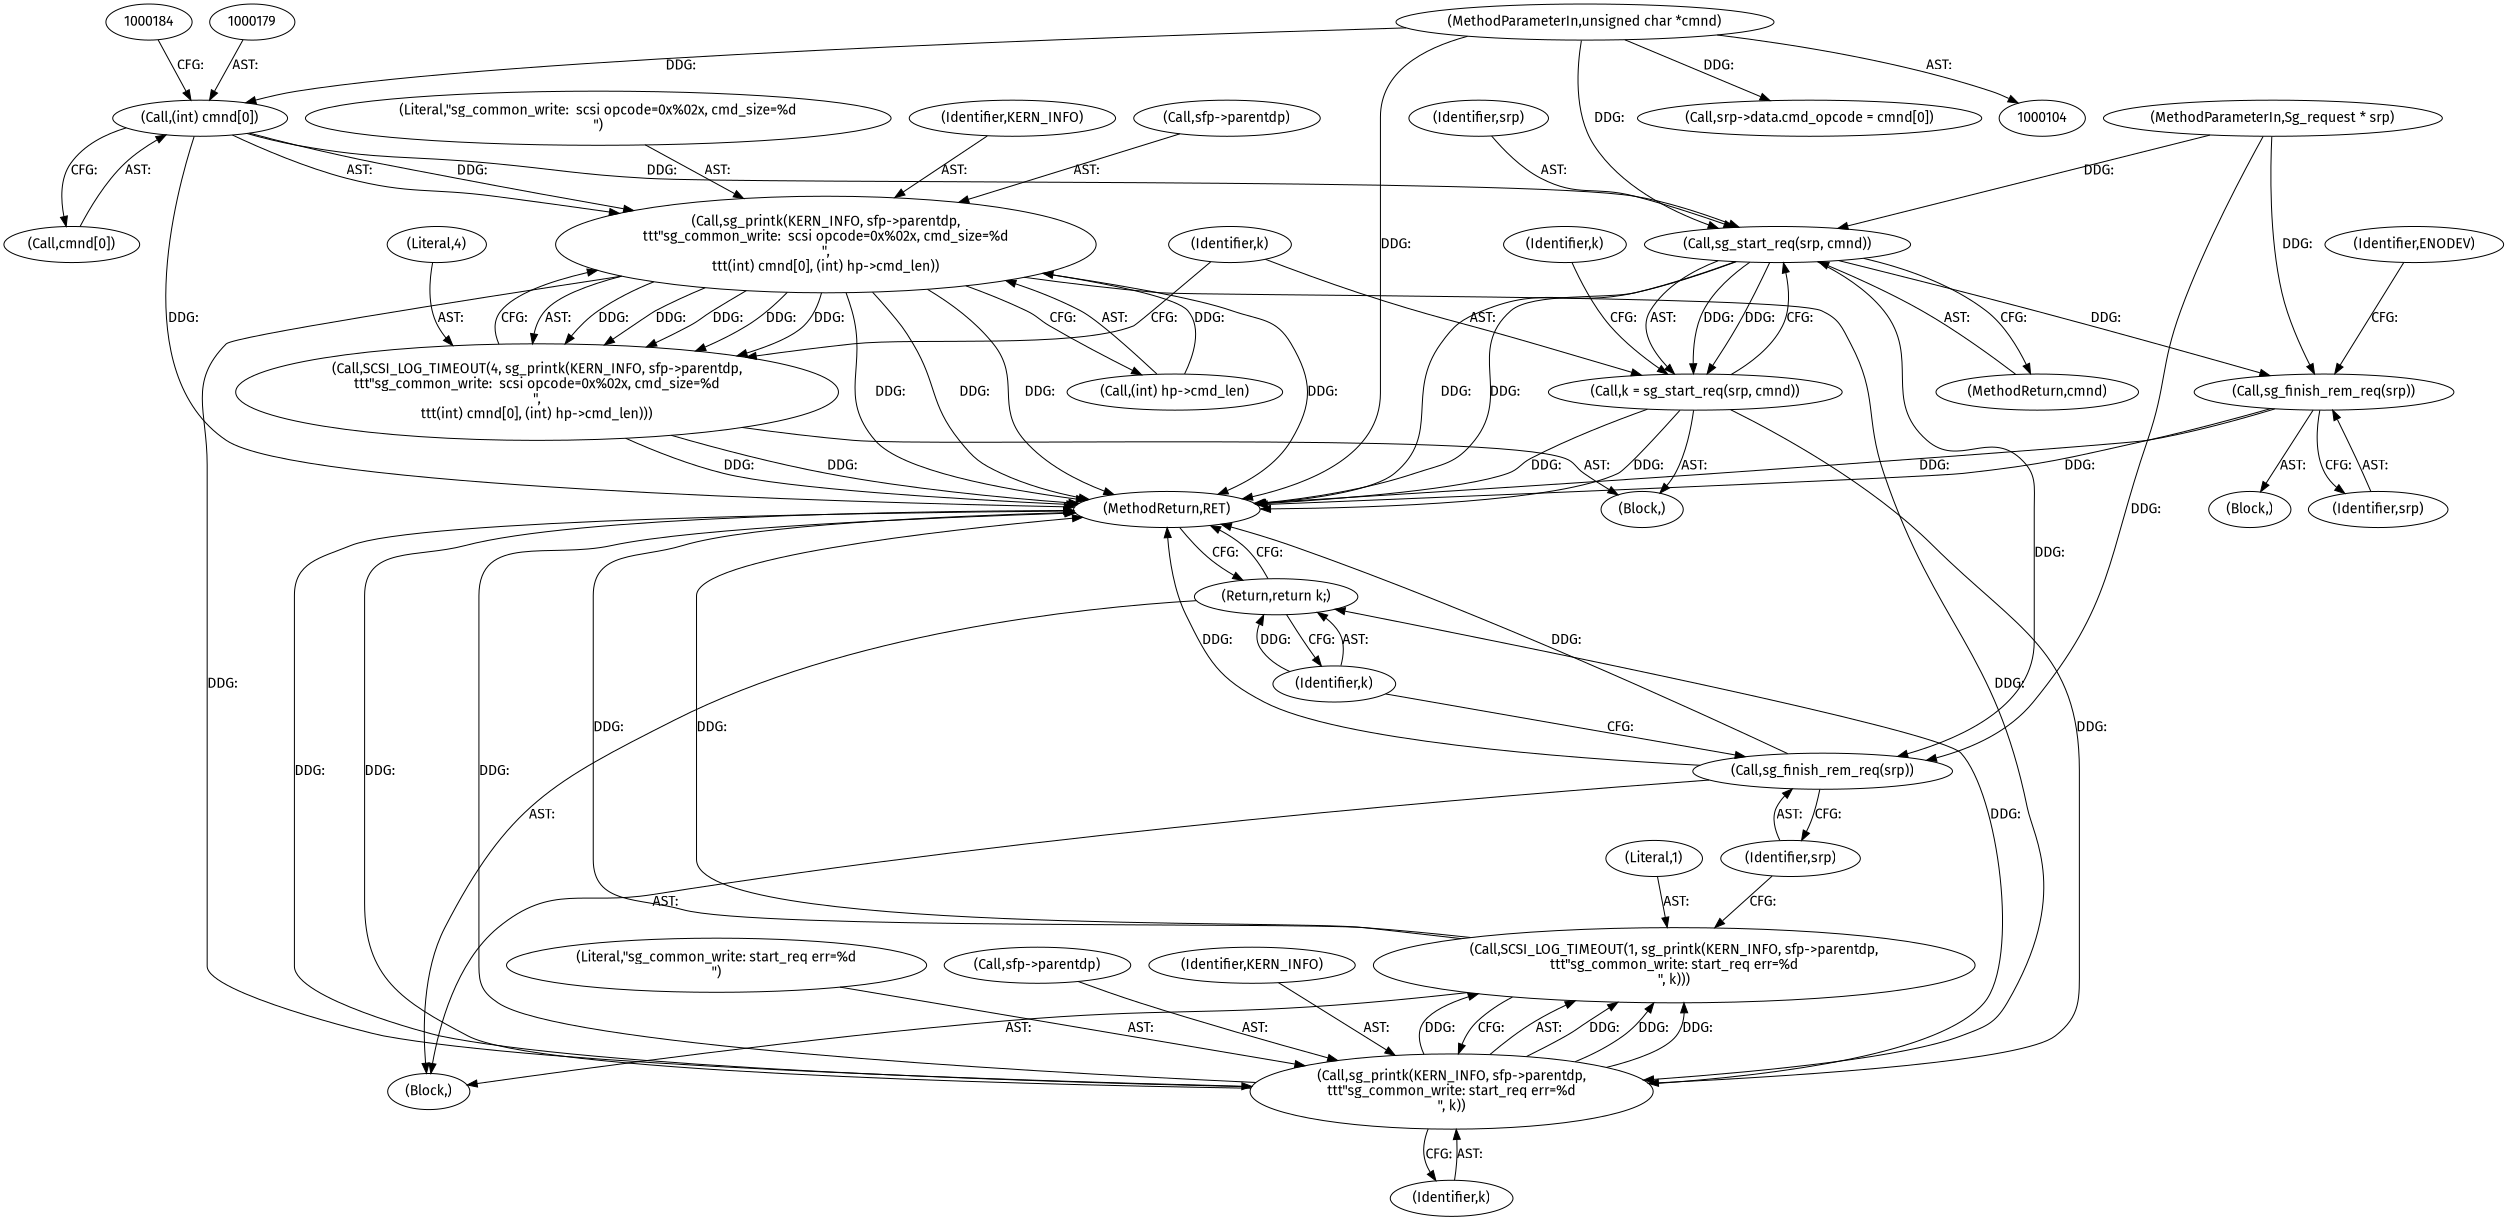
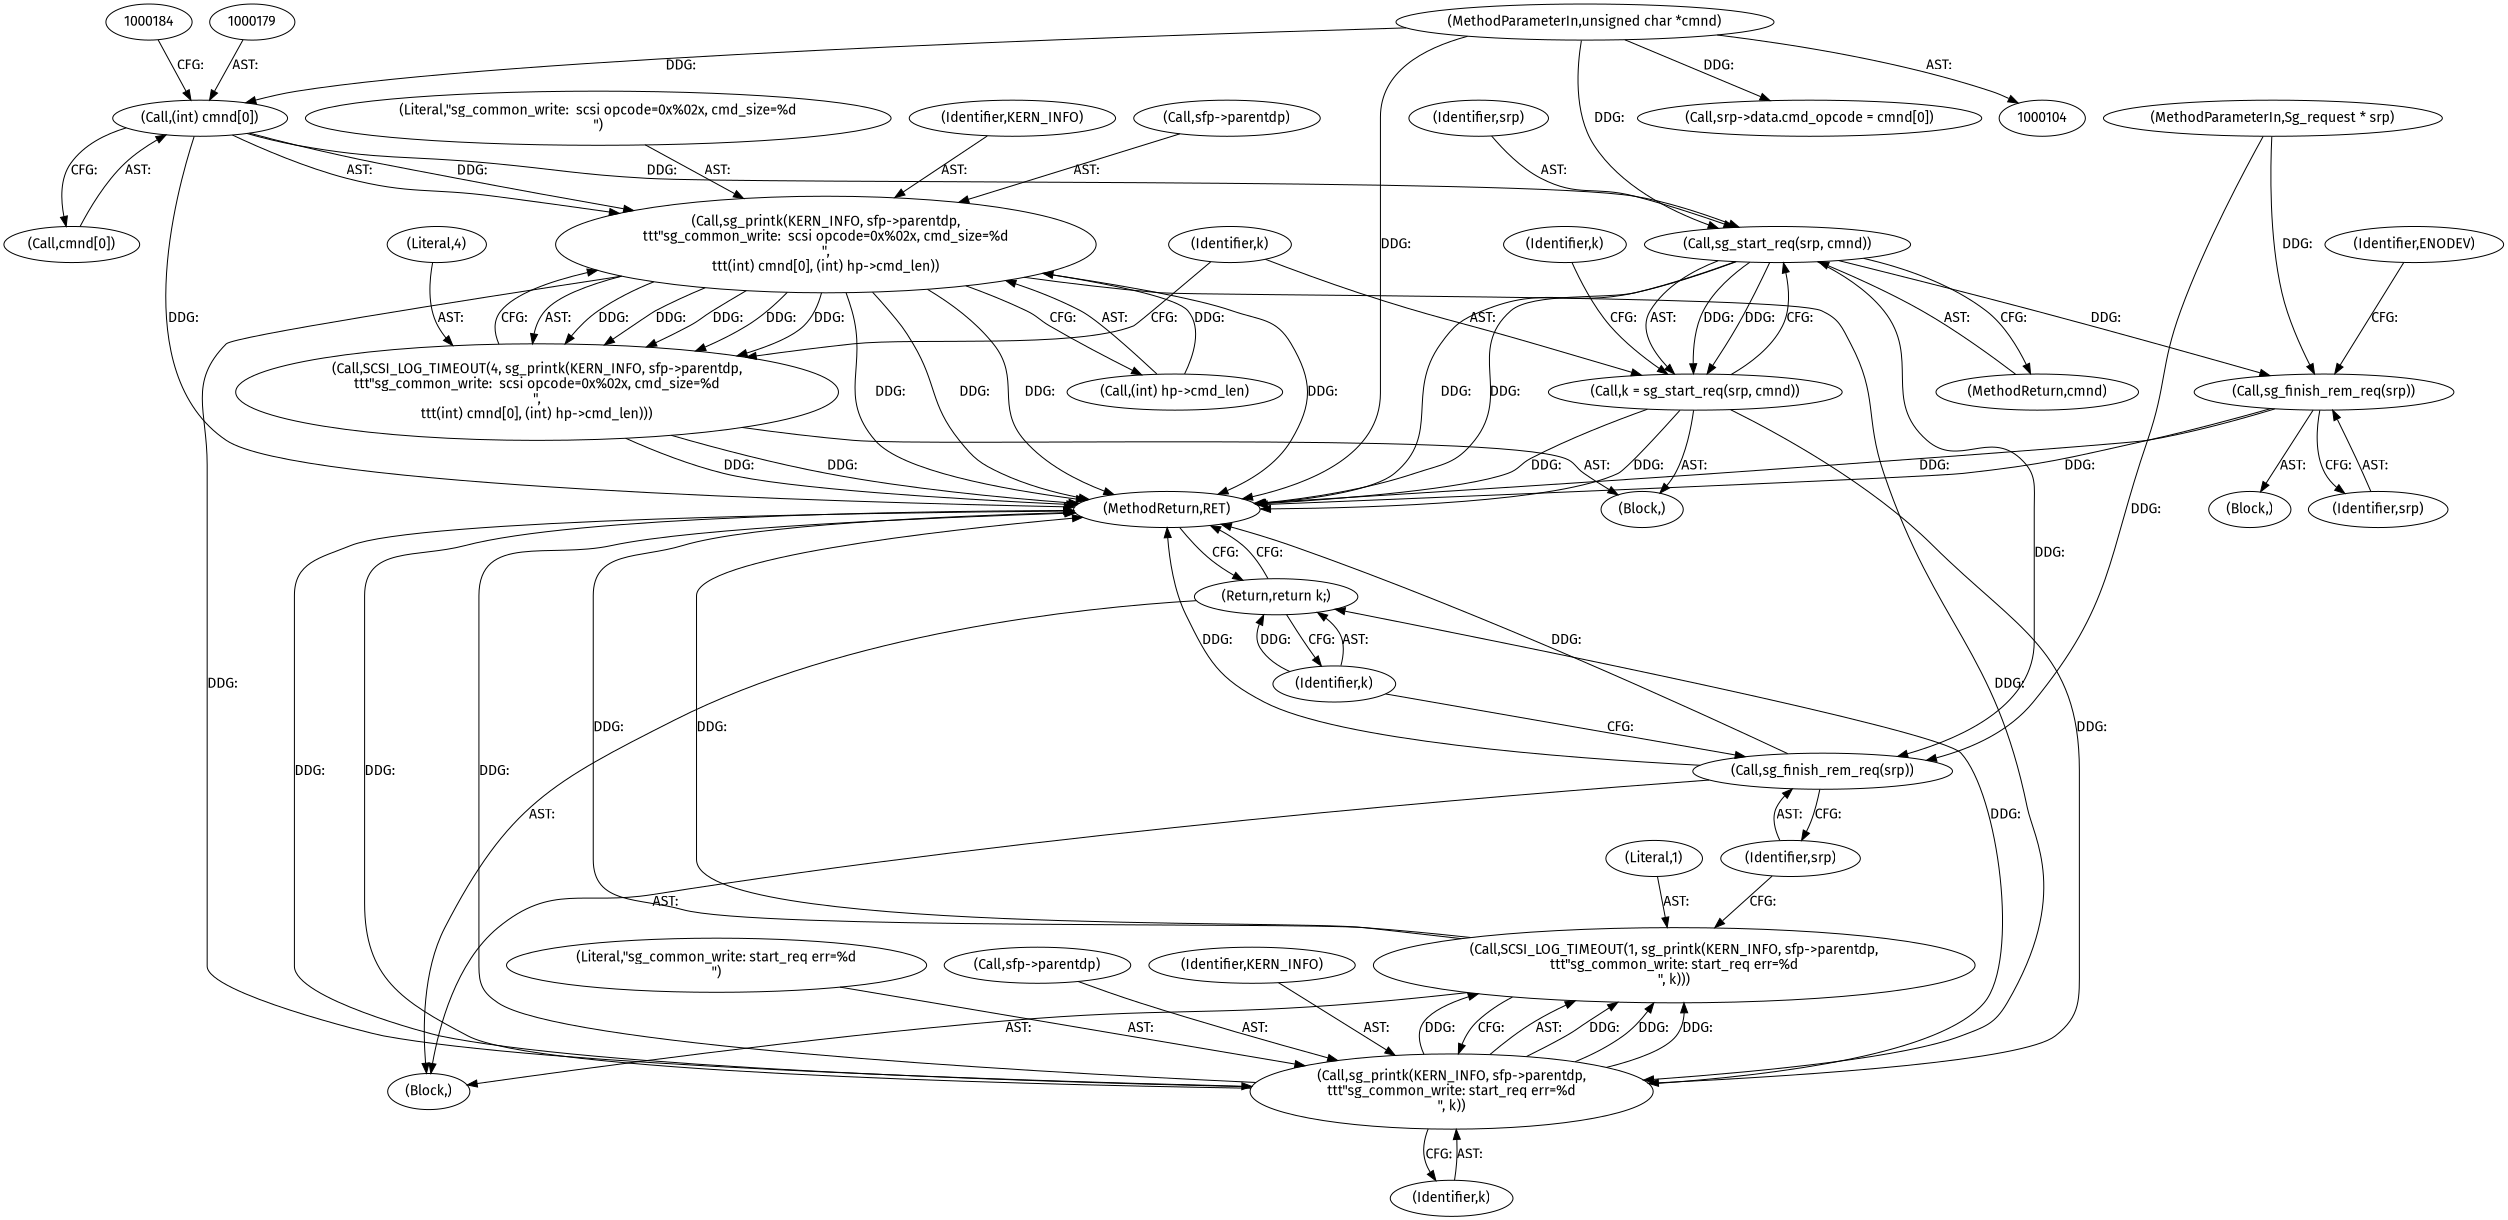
(2029, 180) -> none
